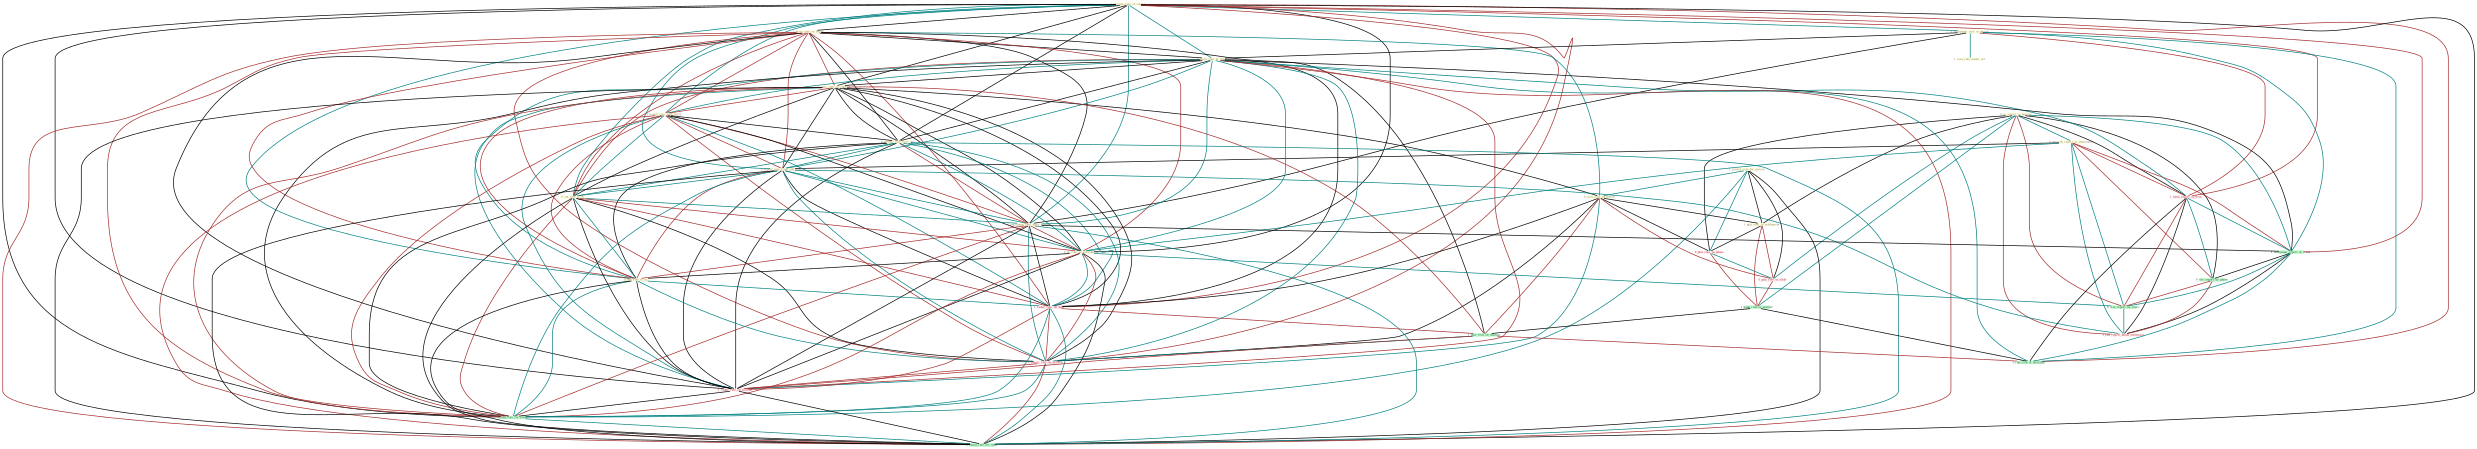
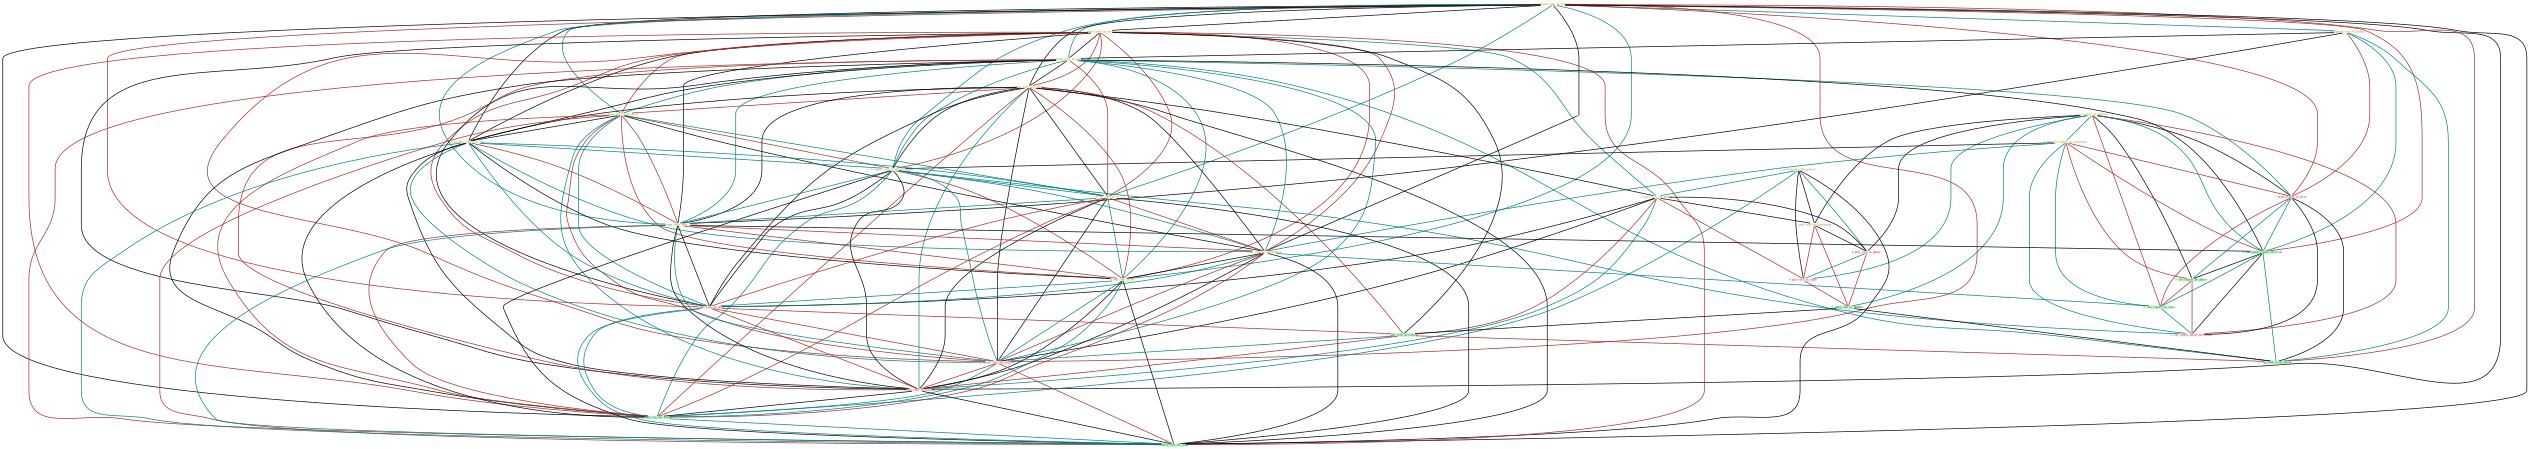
(1970, 59) -> none
